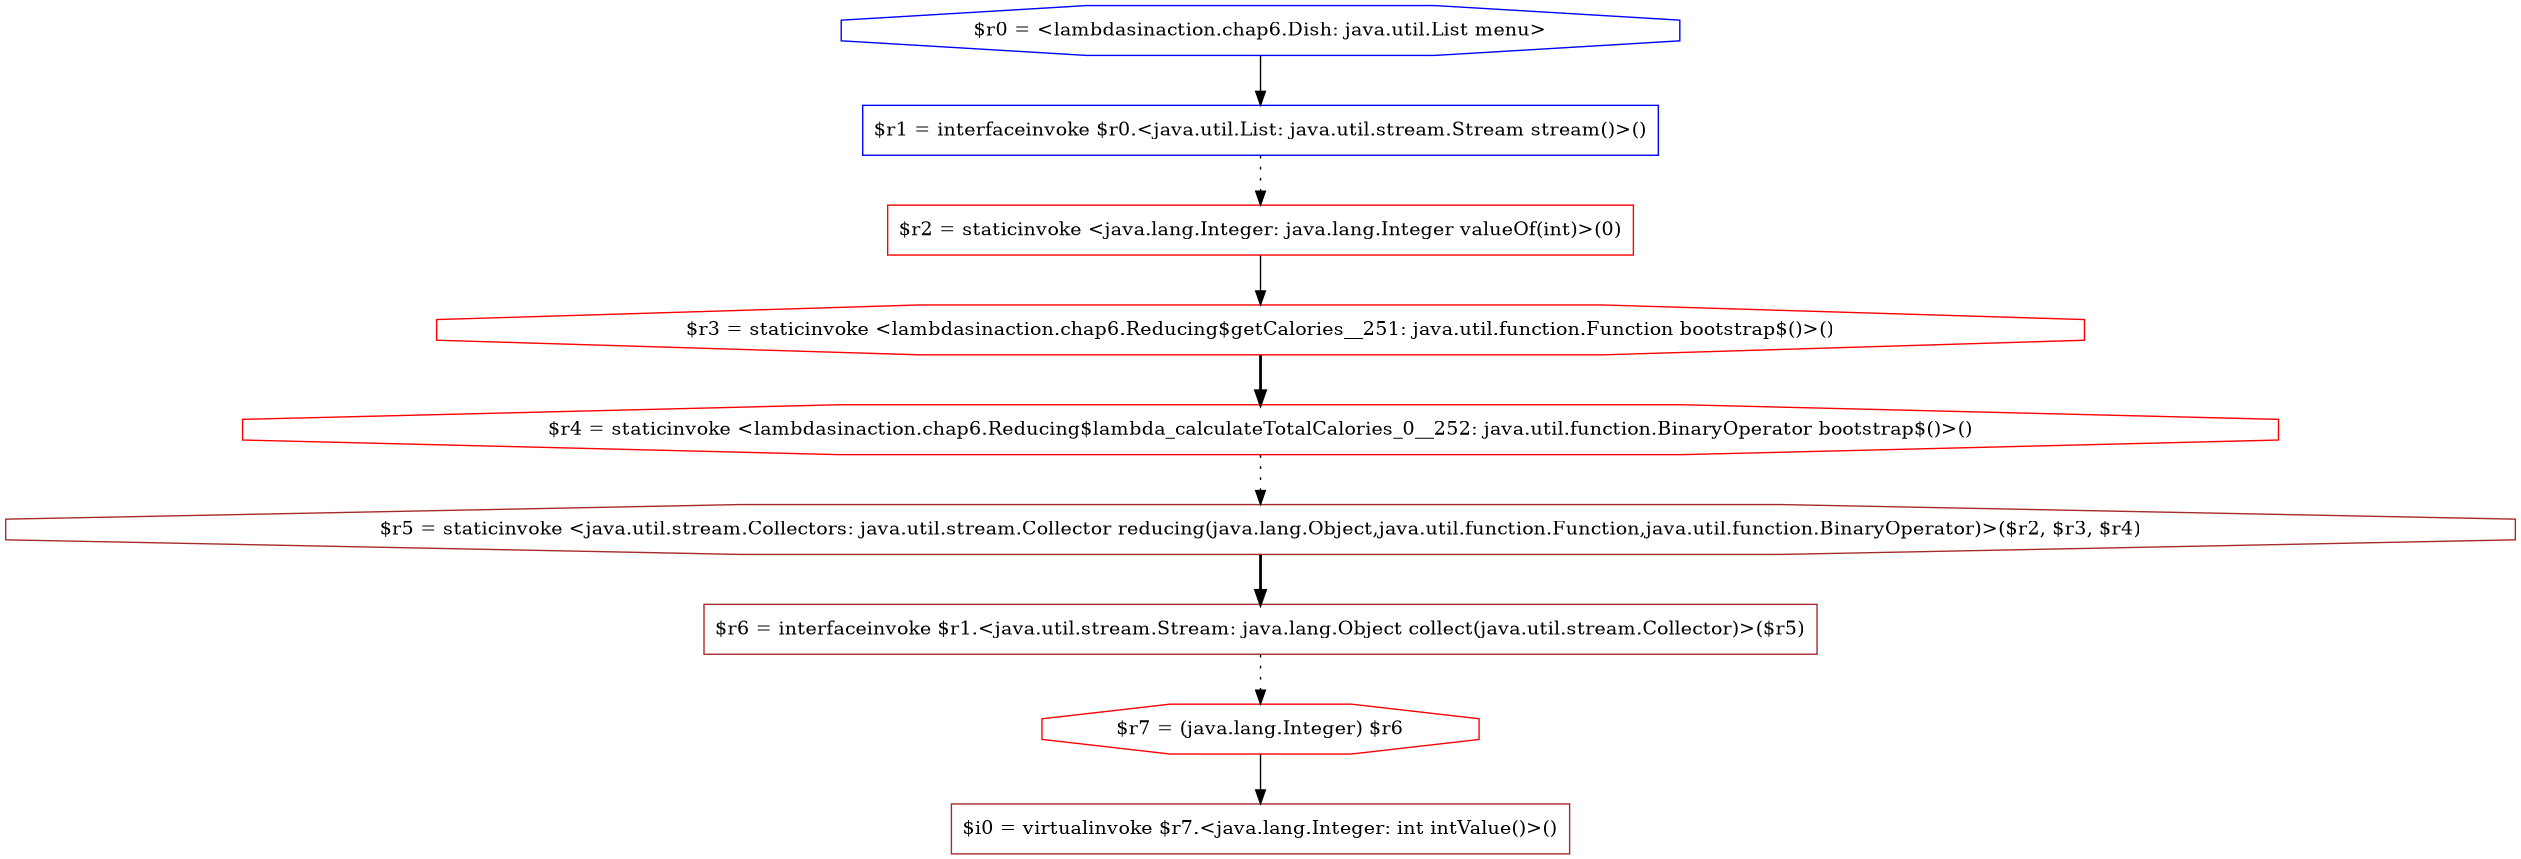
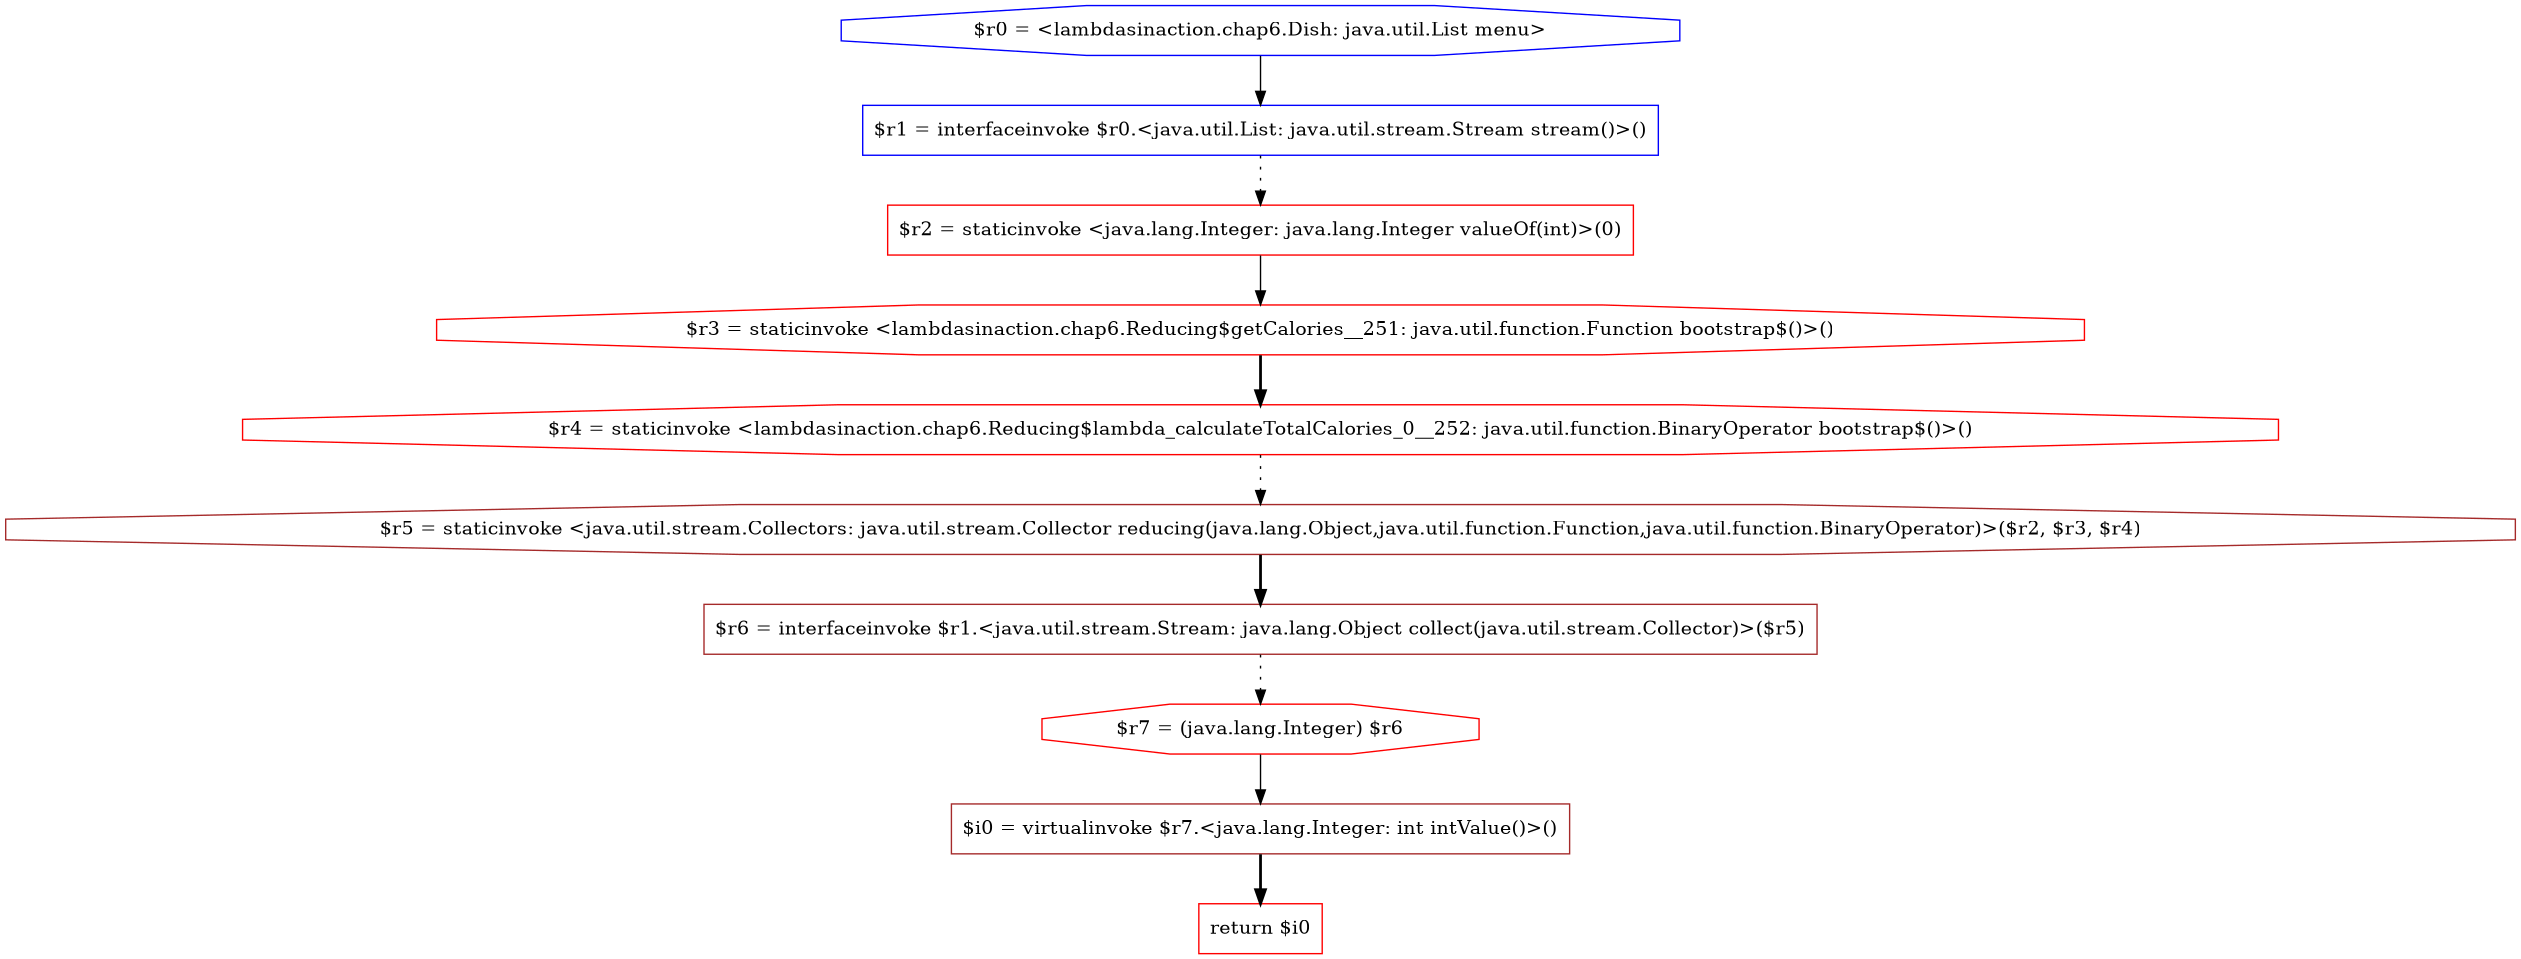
none -> (1261, 929)
